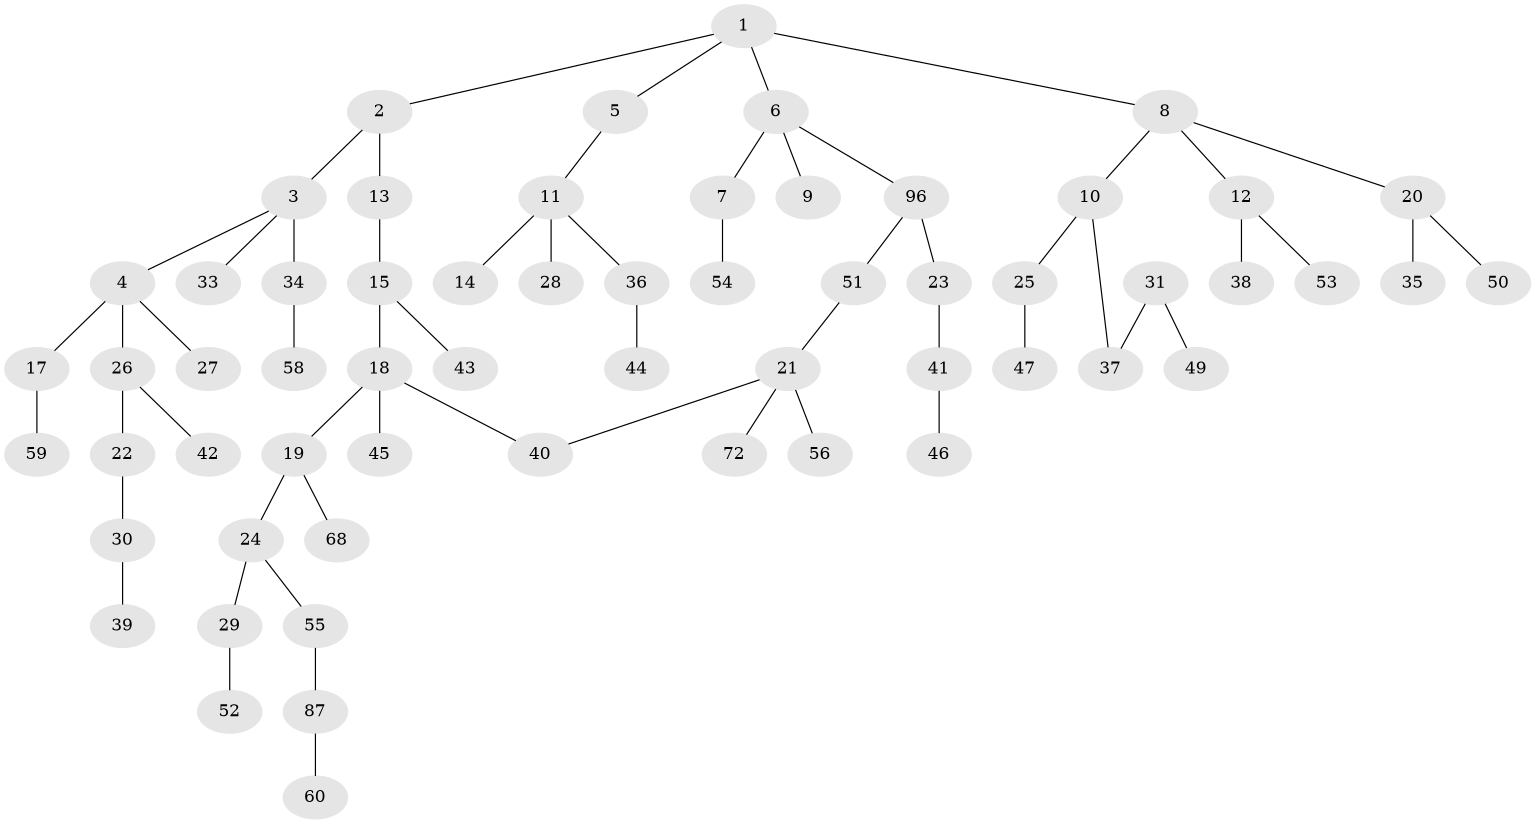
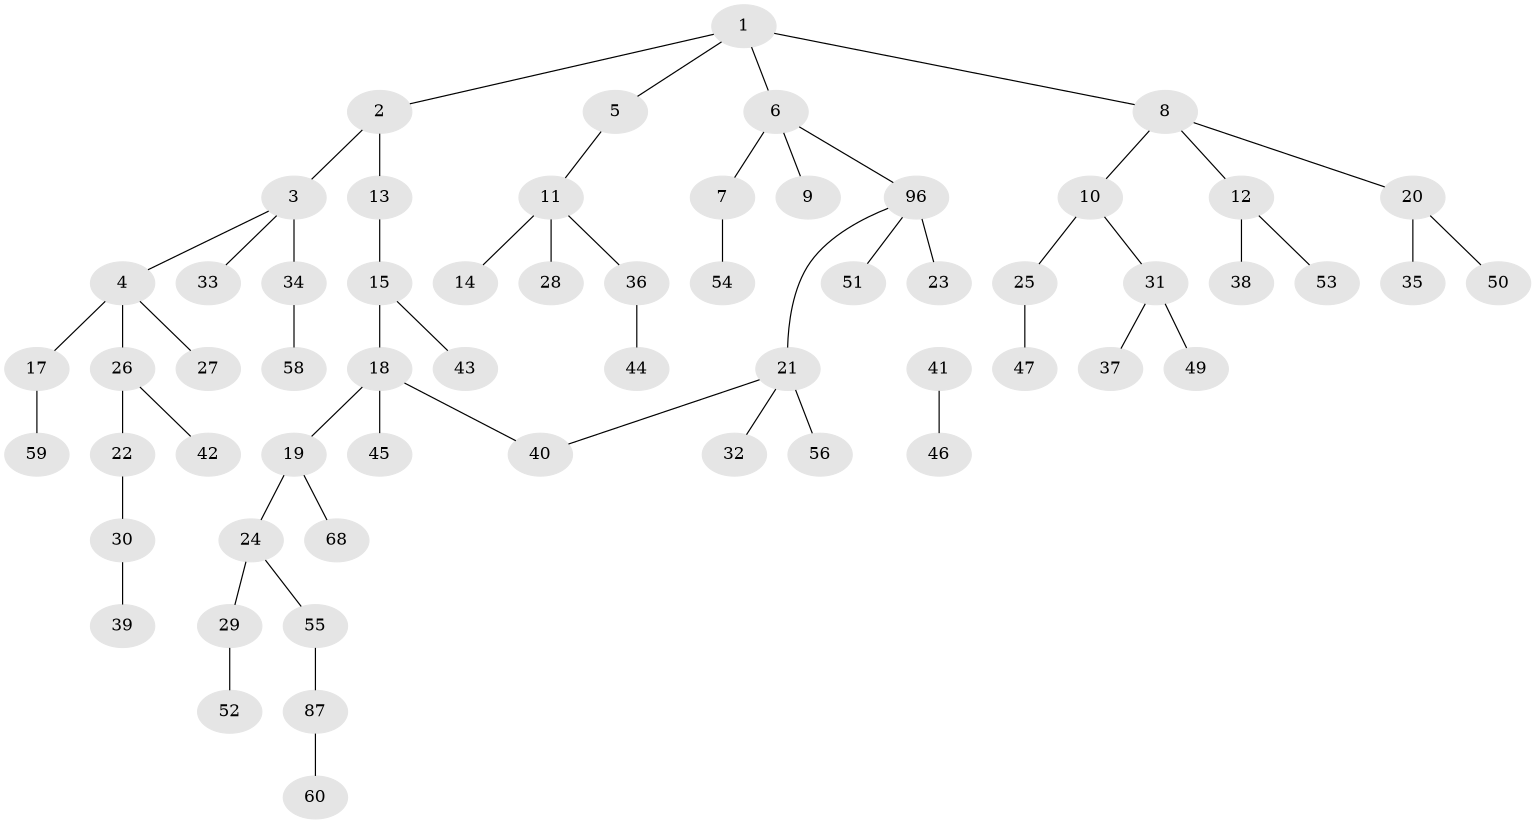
(1100, 283) -> (1123, 240)
(821, 326) -> (812, 260)
(939, 326) -> none
(734, 455) -> (734, 455)
